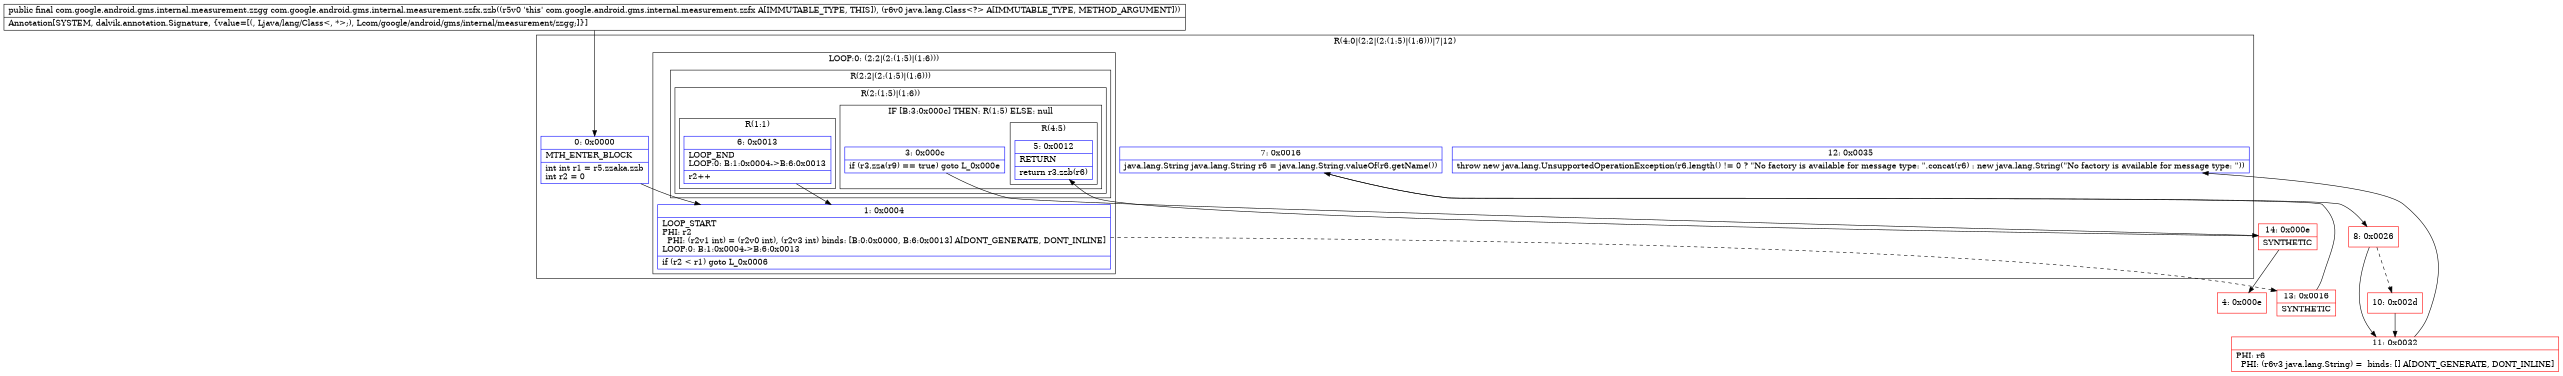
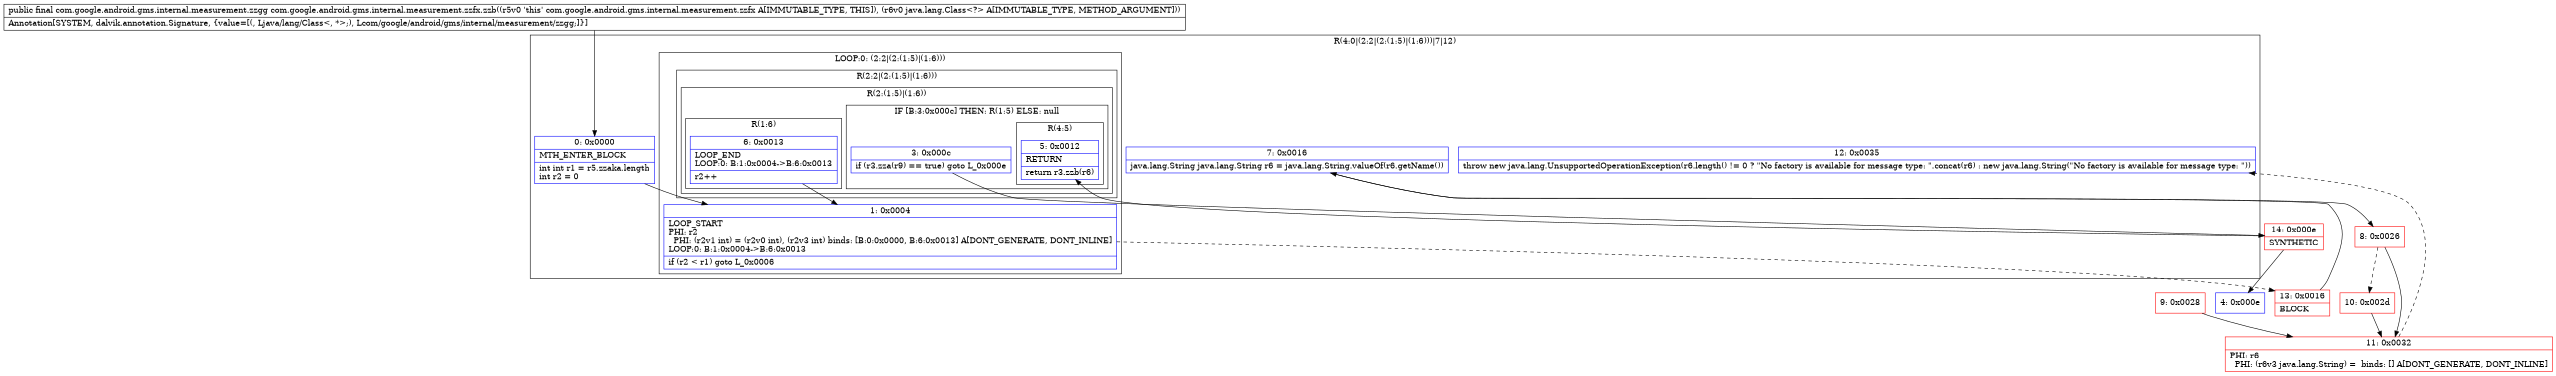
(757, 125) -> (764, 125)
(595, 168) -> (595, 168)
(2381, 195) -> (2402, 199)
none -> (2180, 303)
(2242, 303) -> (2240, 303)
(2306, 309) -> (2294, 309)
